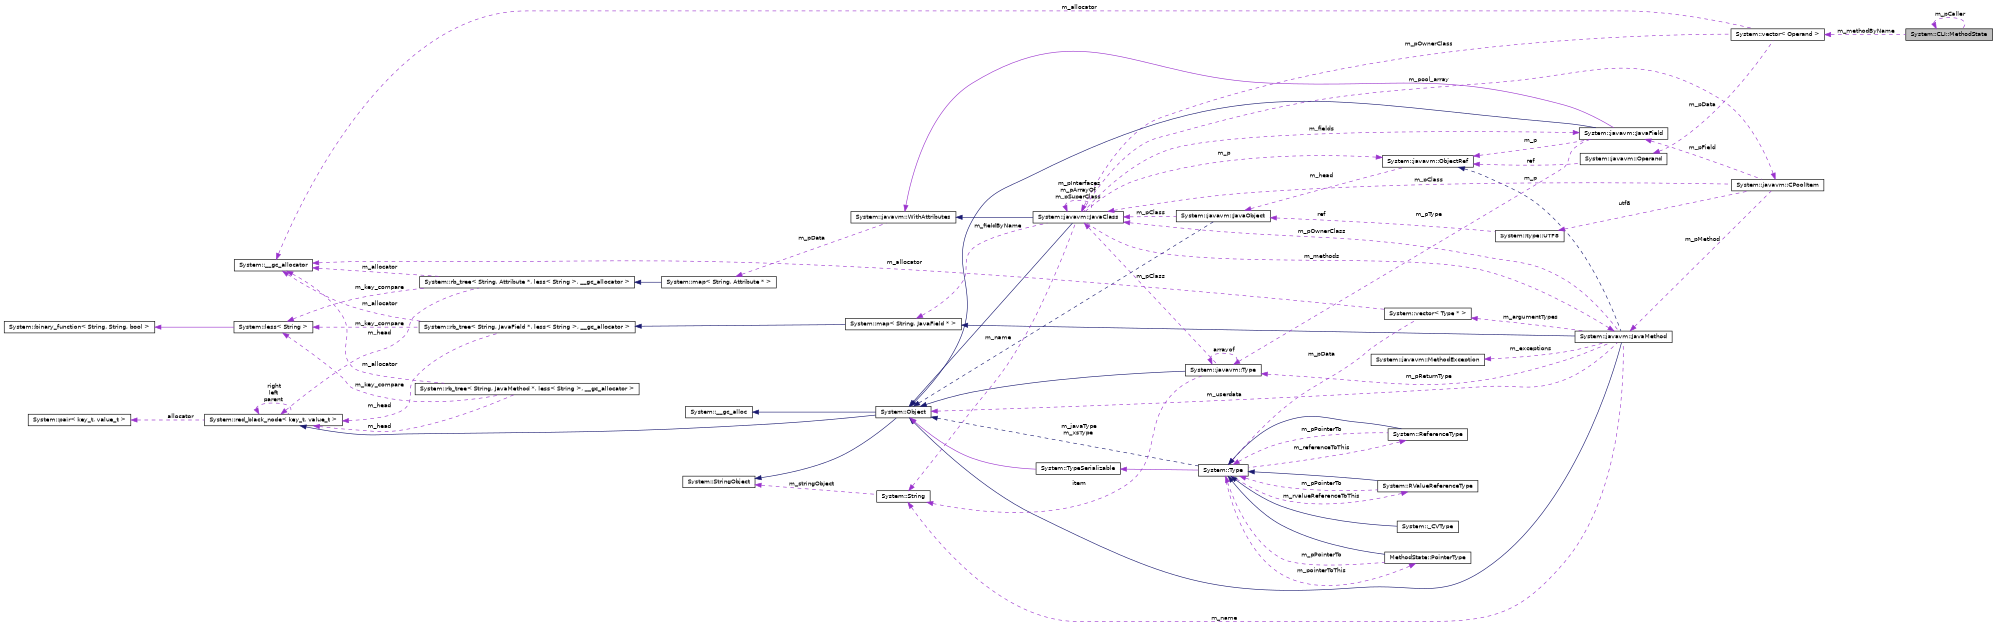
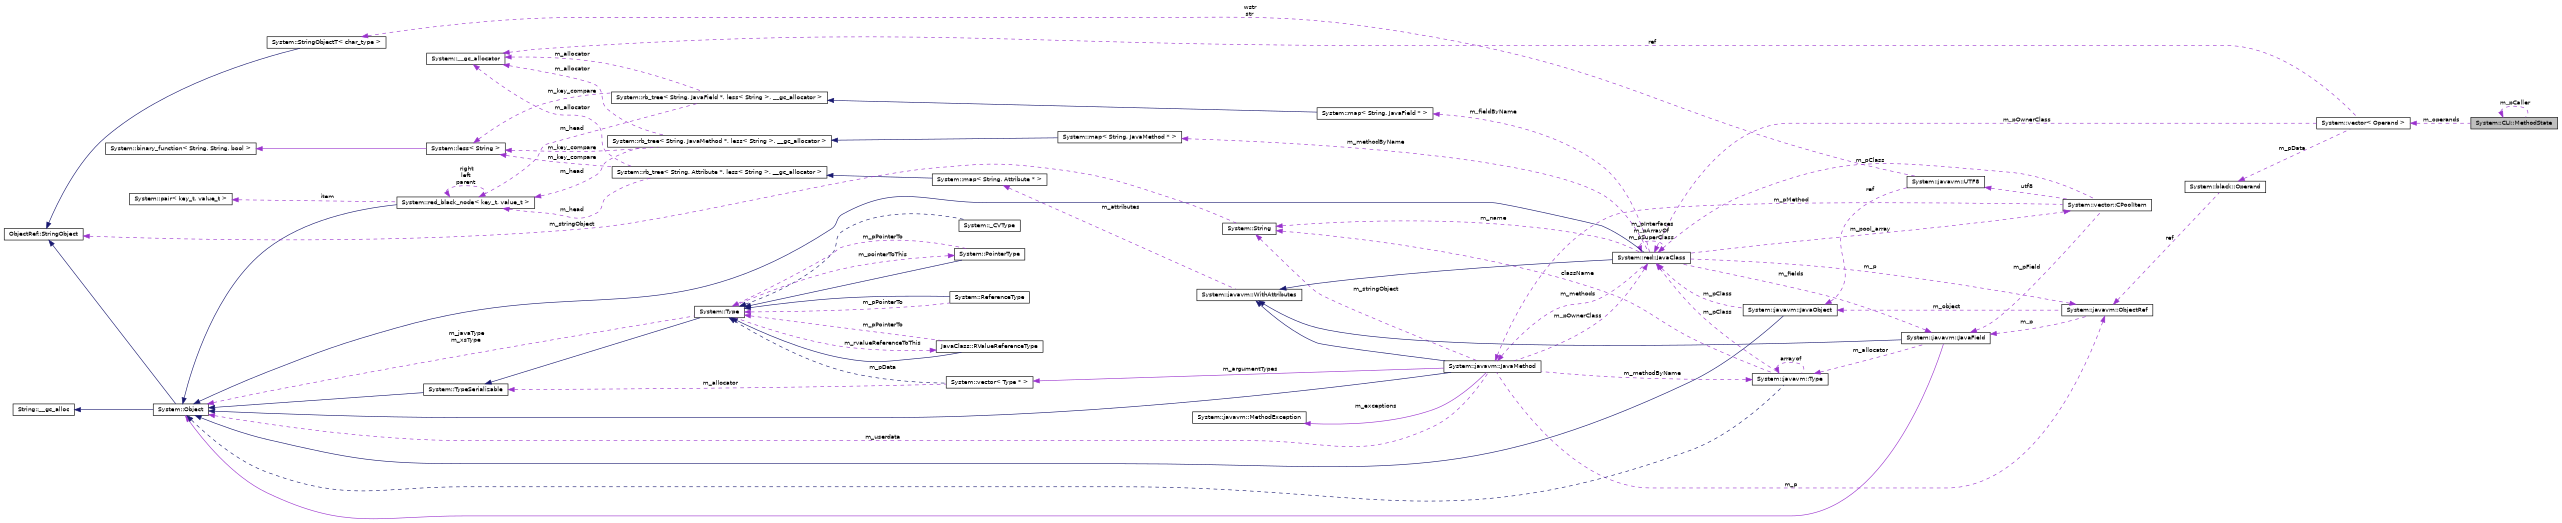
(1078, 8) -> (1651, 42)
(1865, 31) -> (2441, 120)
none -> (327, 42)
(1221, 78) -> (1580, 345)
(1172, 119) -> (1095, 516)
none -> (1120, 137)
(1536, 148) -> (2043, 327)
(1624, 159) -> (2225, 187)
(1321, 176) -> (1946, 307)
(1778, 185) -> (2107, 205)
(1428, 215) -> (1869, 351)
(1078, 217) -> (1651, 258)
(1560, 225) -> (1819, 488)
(1530, 236) -> (1946, 182)
(811, 238) -> (1120, 207)
(852, 267) -> (730, 388)
(1066, 312) -> (1007, 464)
(1531, 324) -> (1242, 374)
(1271, 331) -> (1347, 348)
(1548, 354) -> (1405, 417)
(1428, 377) -> (1651, 374)
(1055, 380) -> (992, 487)
(1320, 383) -> (836, 369)
(719, 412) -> (44, 410)
(180, 417) -> (327, 197)
(591, 432) -> (254, 261)
(1068, 442) -> (454, 357)
(1325, 457) -> none
(971, 458) -> (319, 400)
(1162, 470) -> (596, 350)
(719, 482) -> (44, 234)
(1078, 483) -> (1577, 273)
(1428, 486) -> (990, 347)
(1313, 515) -> (843, 231)
(1428, 558) -> (990, 254)
(1223, 618) -> (1375, 289)
